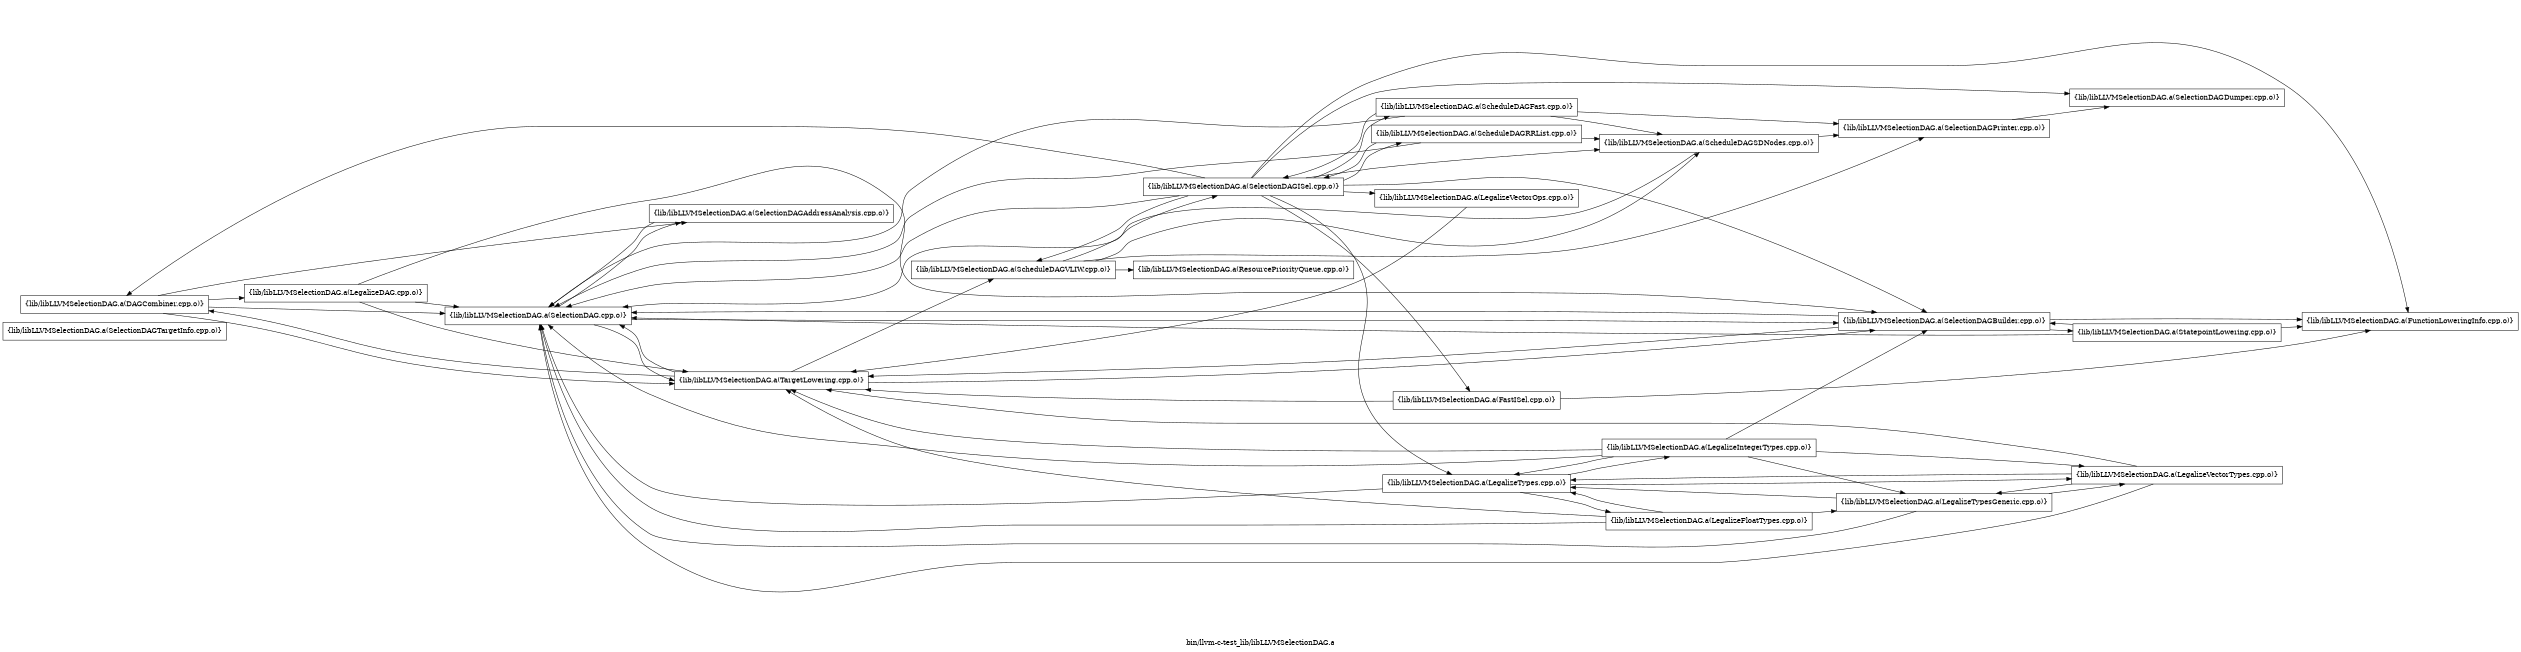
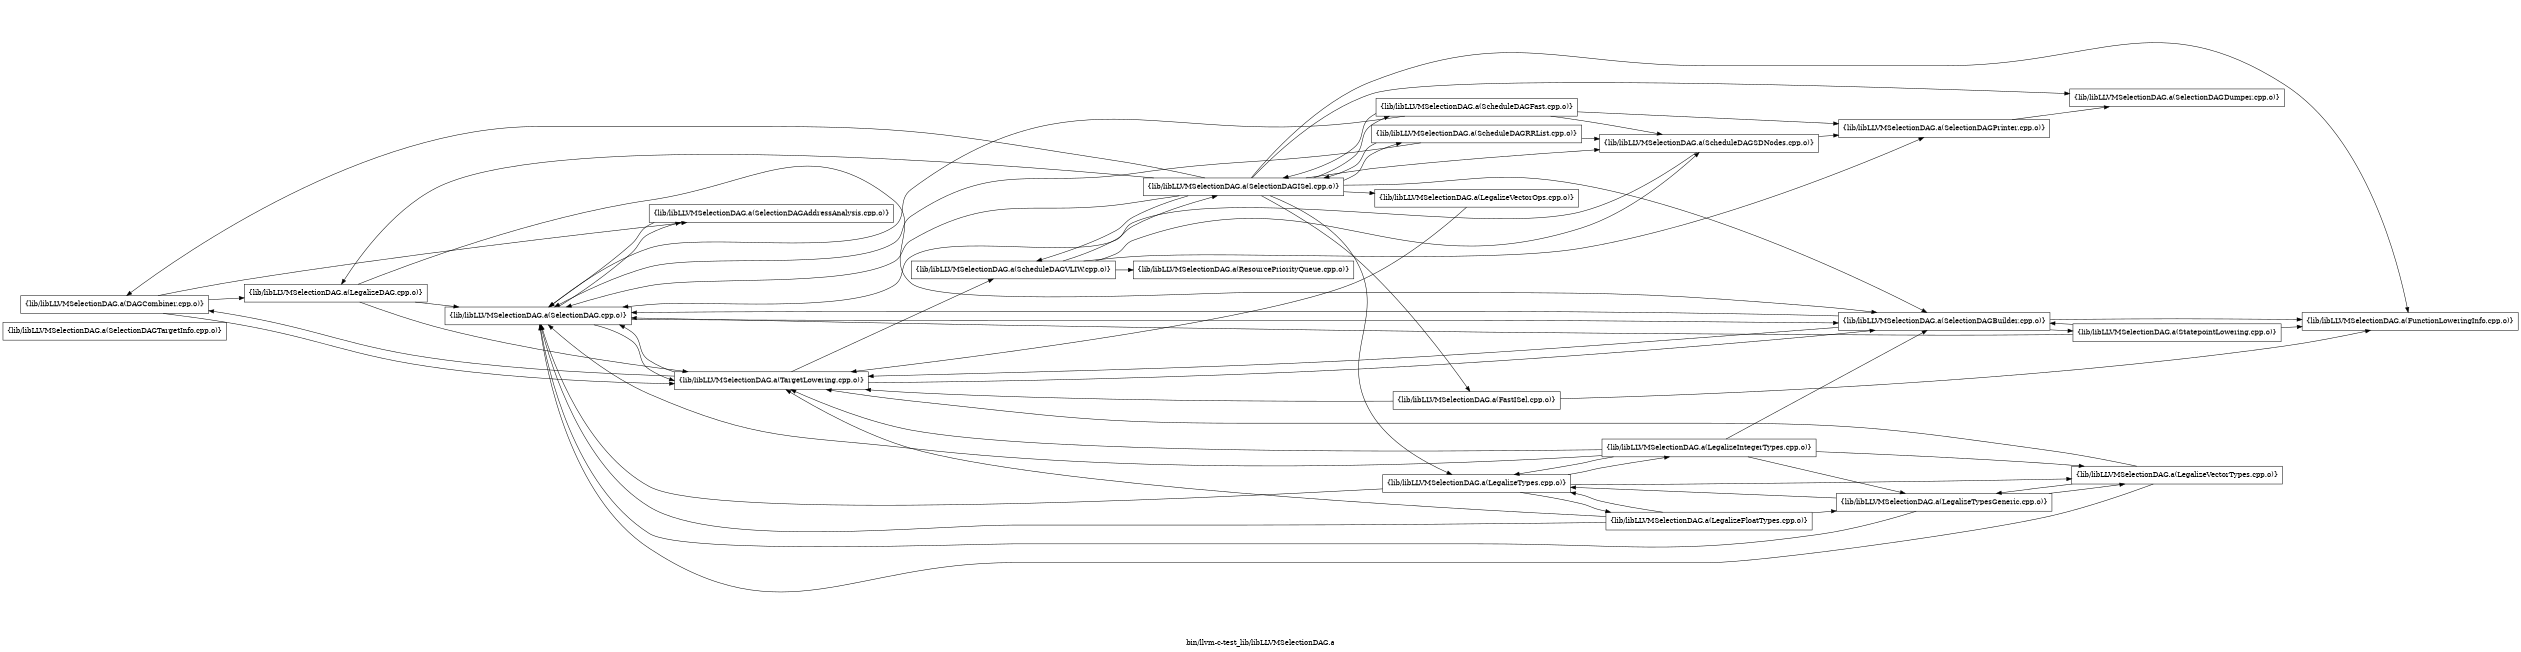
none -> (728, 155)
(324, 310) -> none
(1811, 476) -> none
